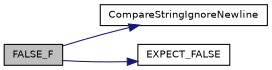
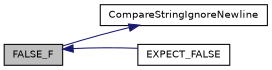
(95, 62) -> (105, 48)
